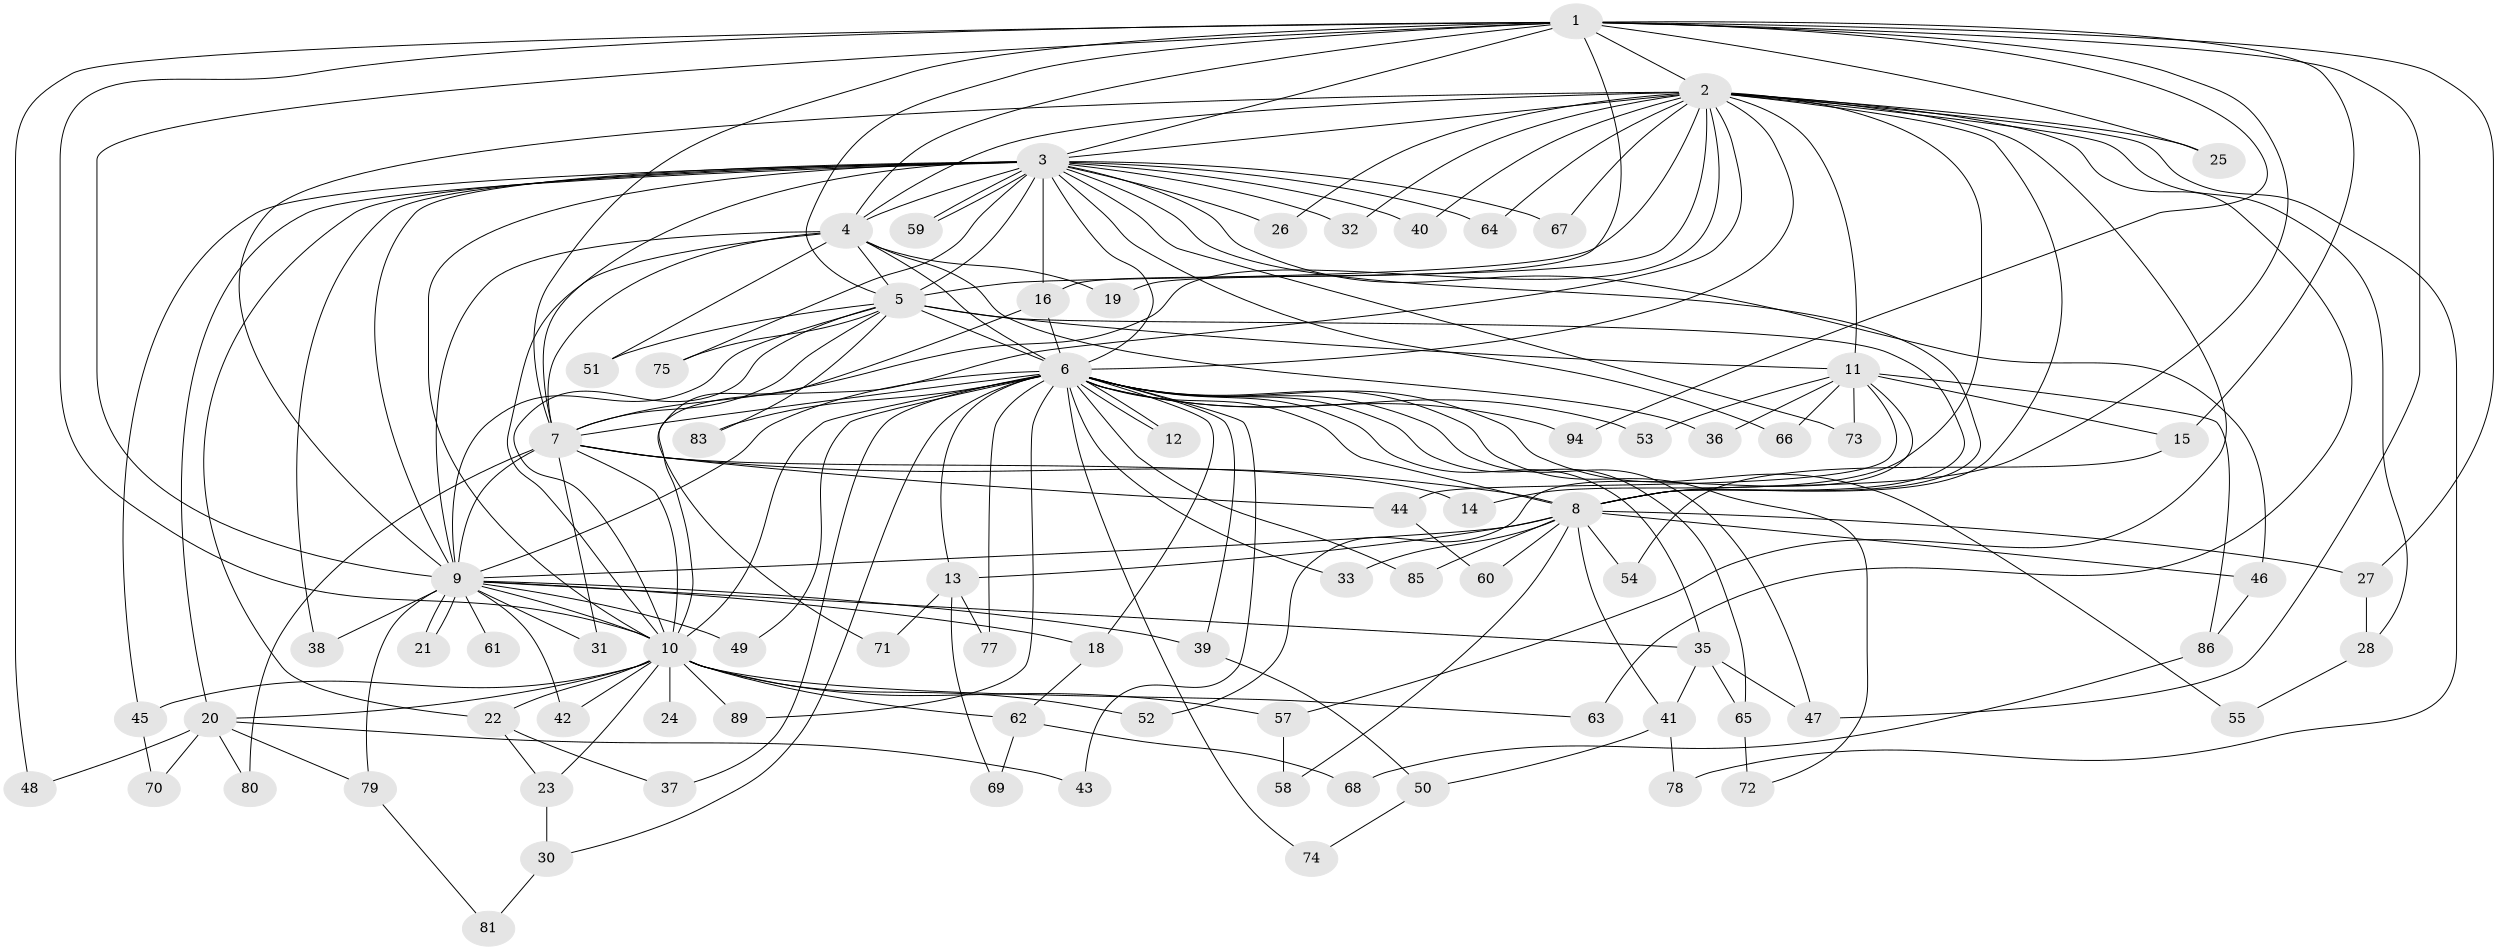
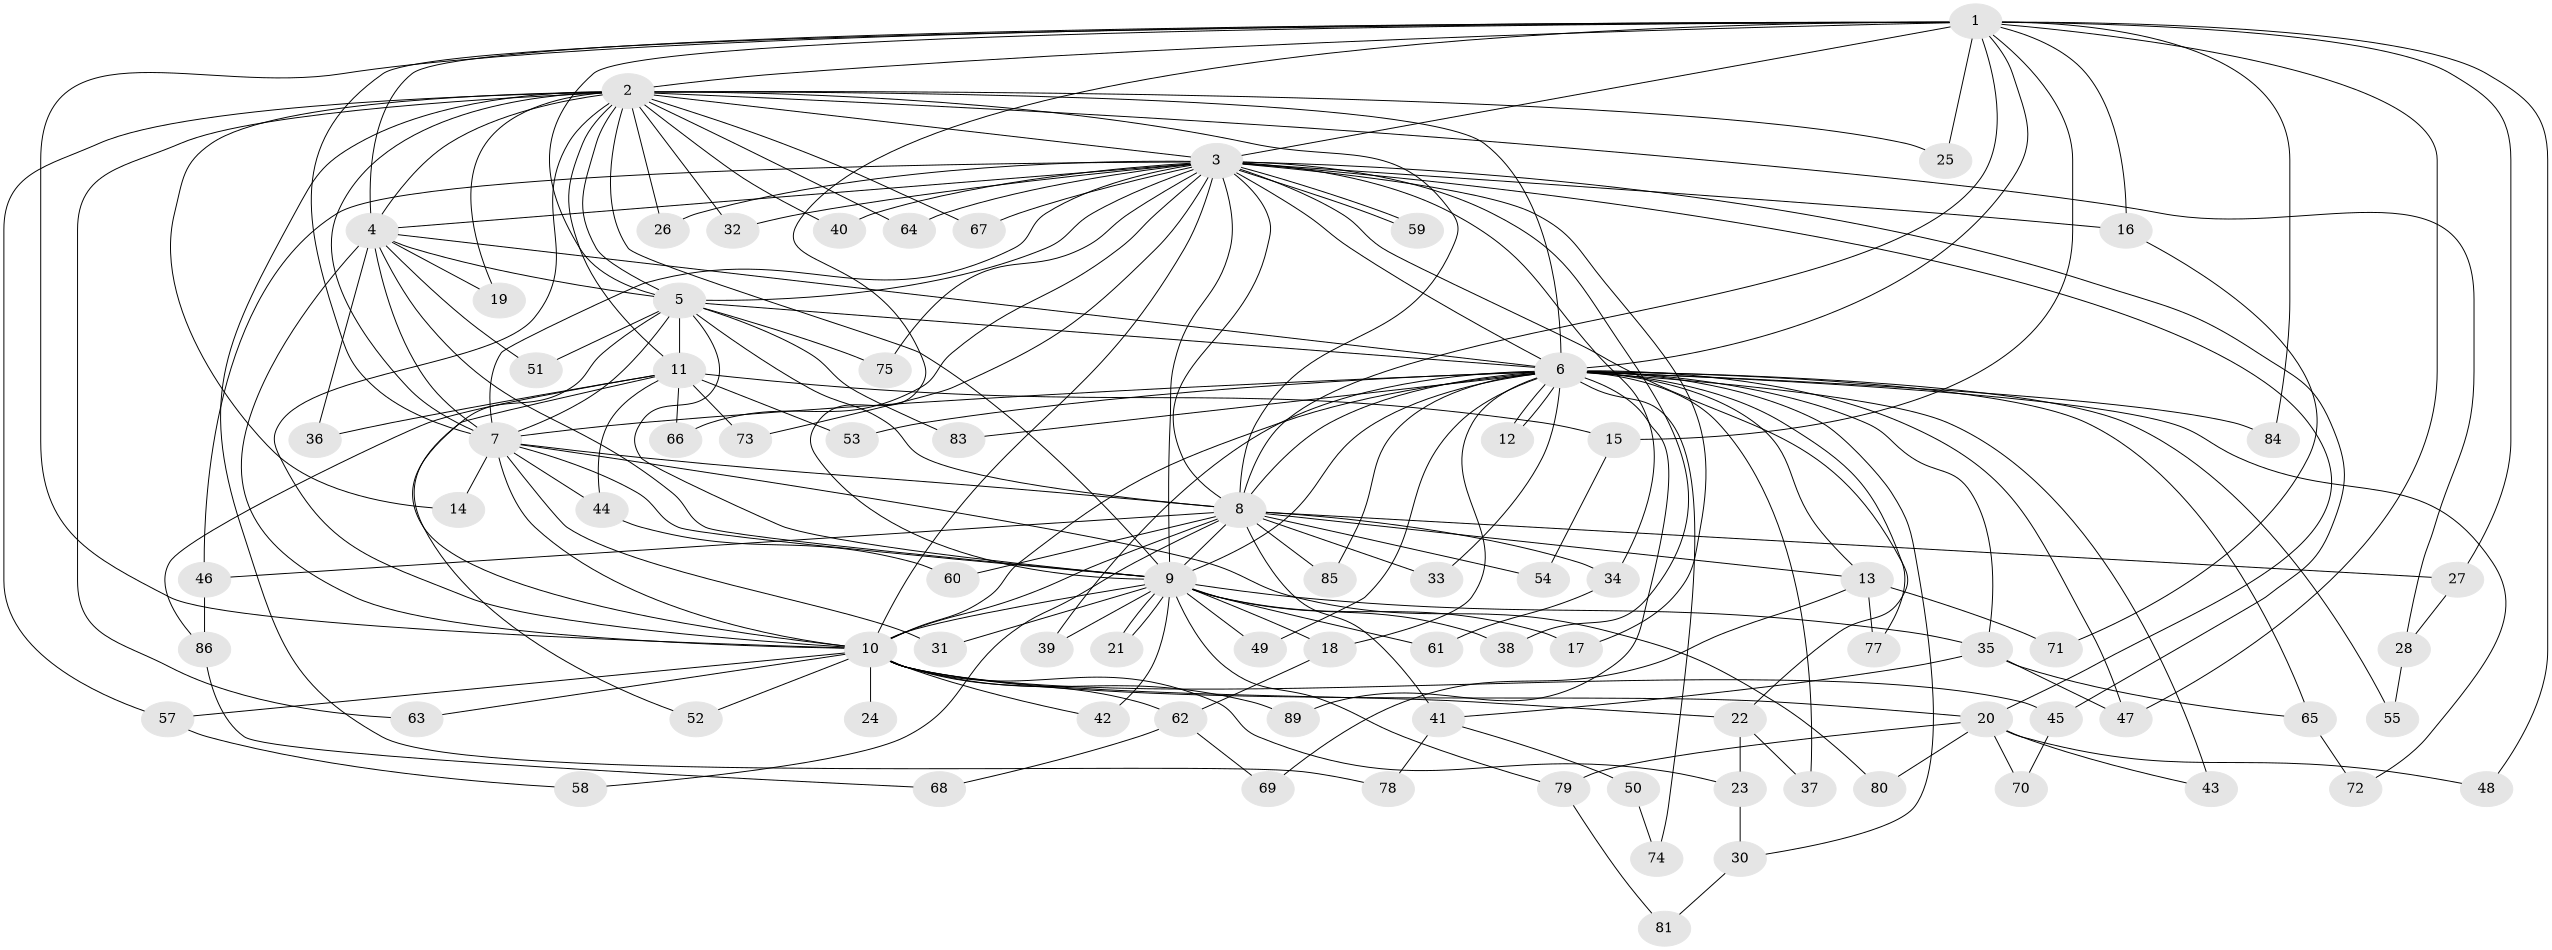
(1054, 336) -> (1891, 284)
(1575, 440) -> (2273, 440)
none -> (1613, 580)
none -> (1056, 583)
none -> (1576, 650)
(1333, 712) -> none
